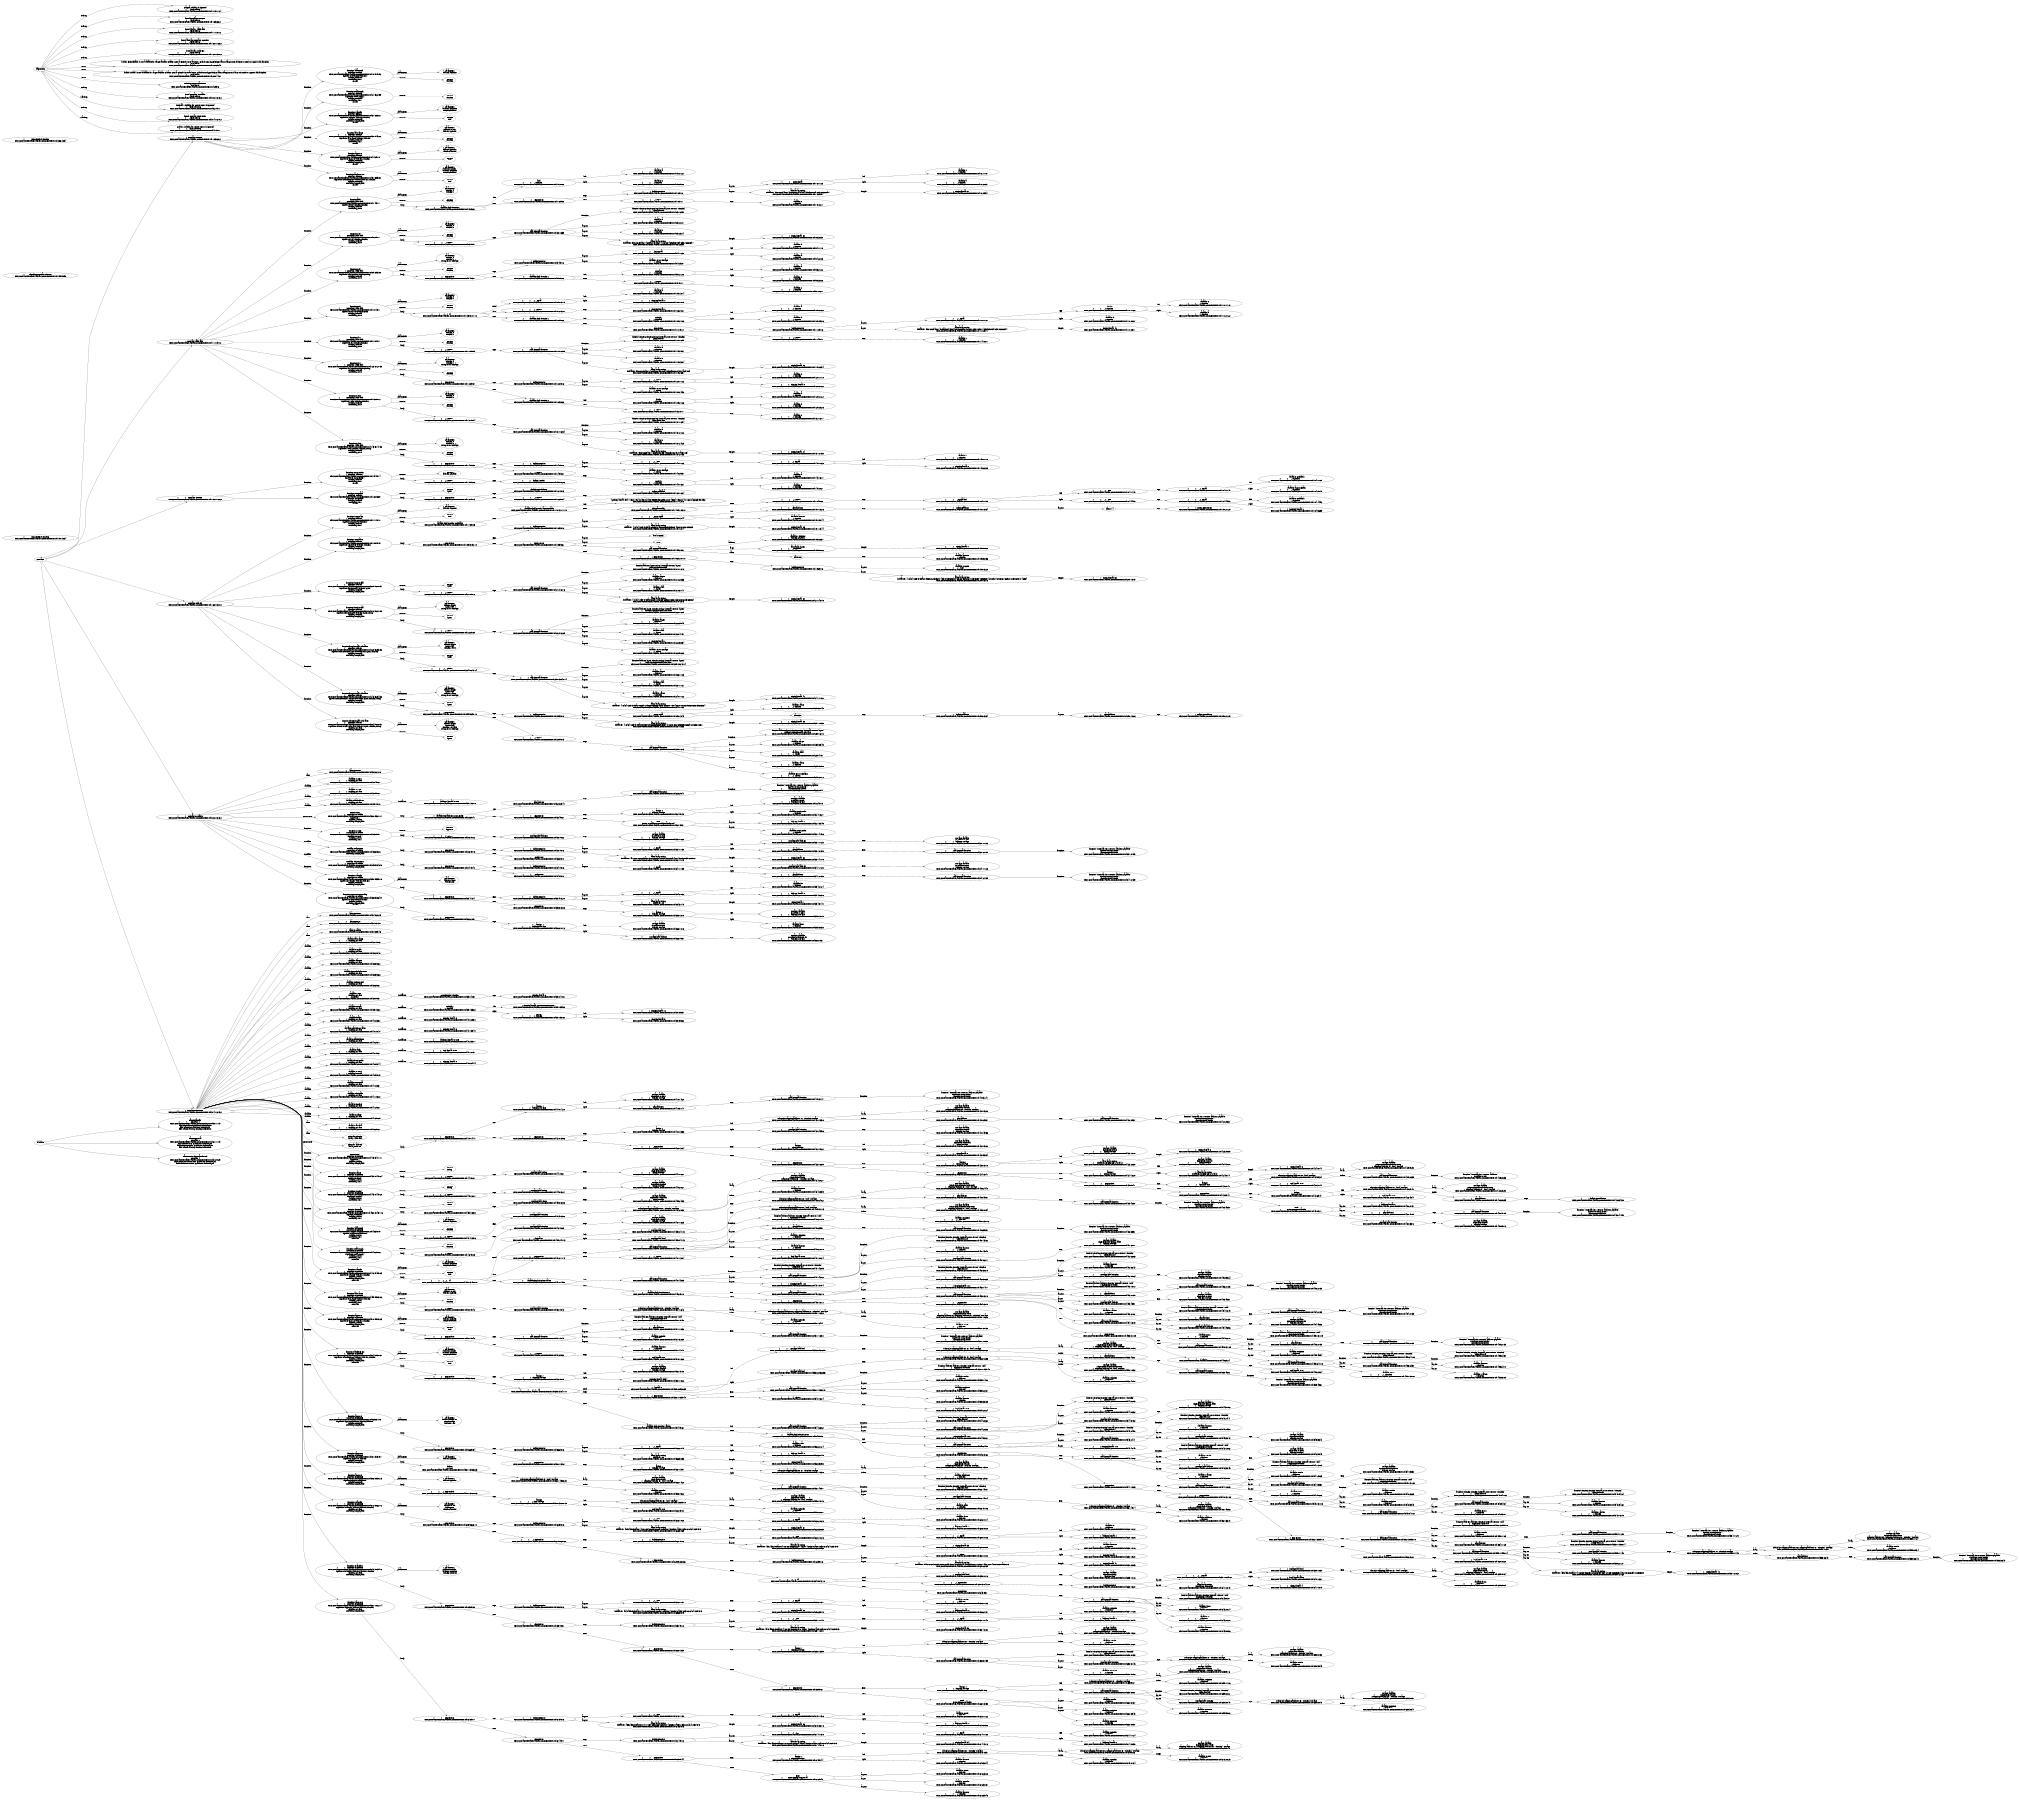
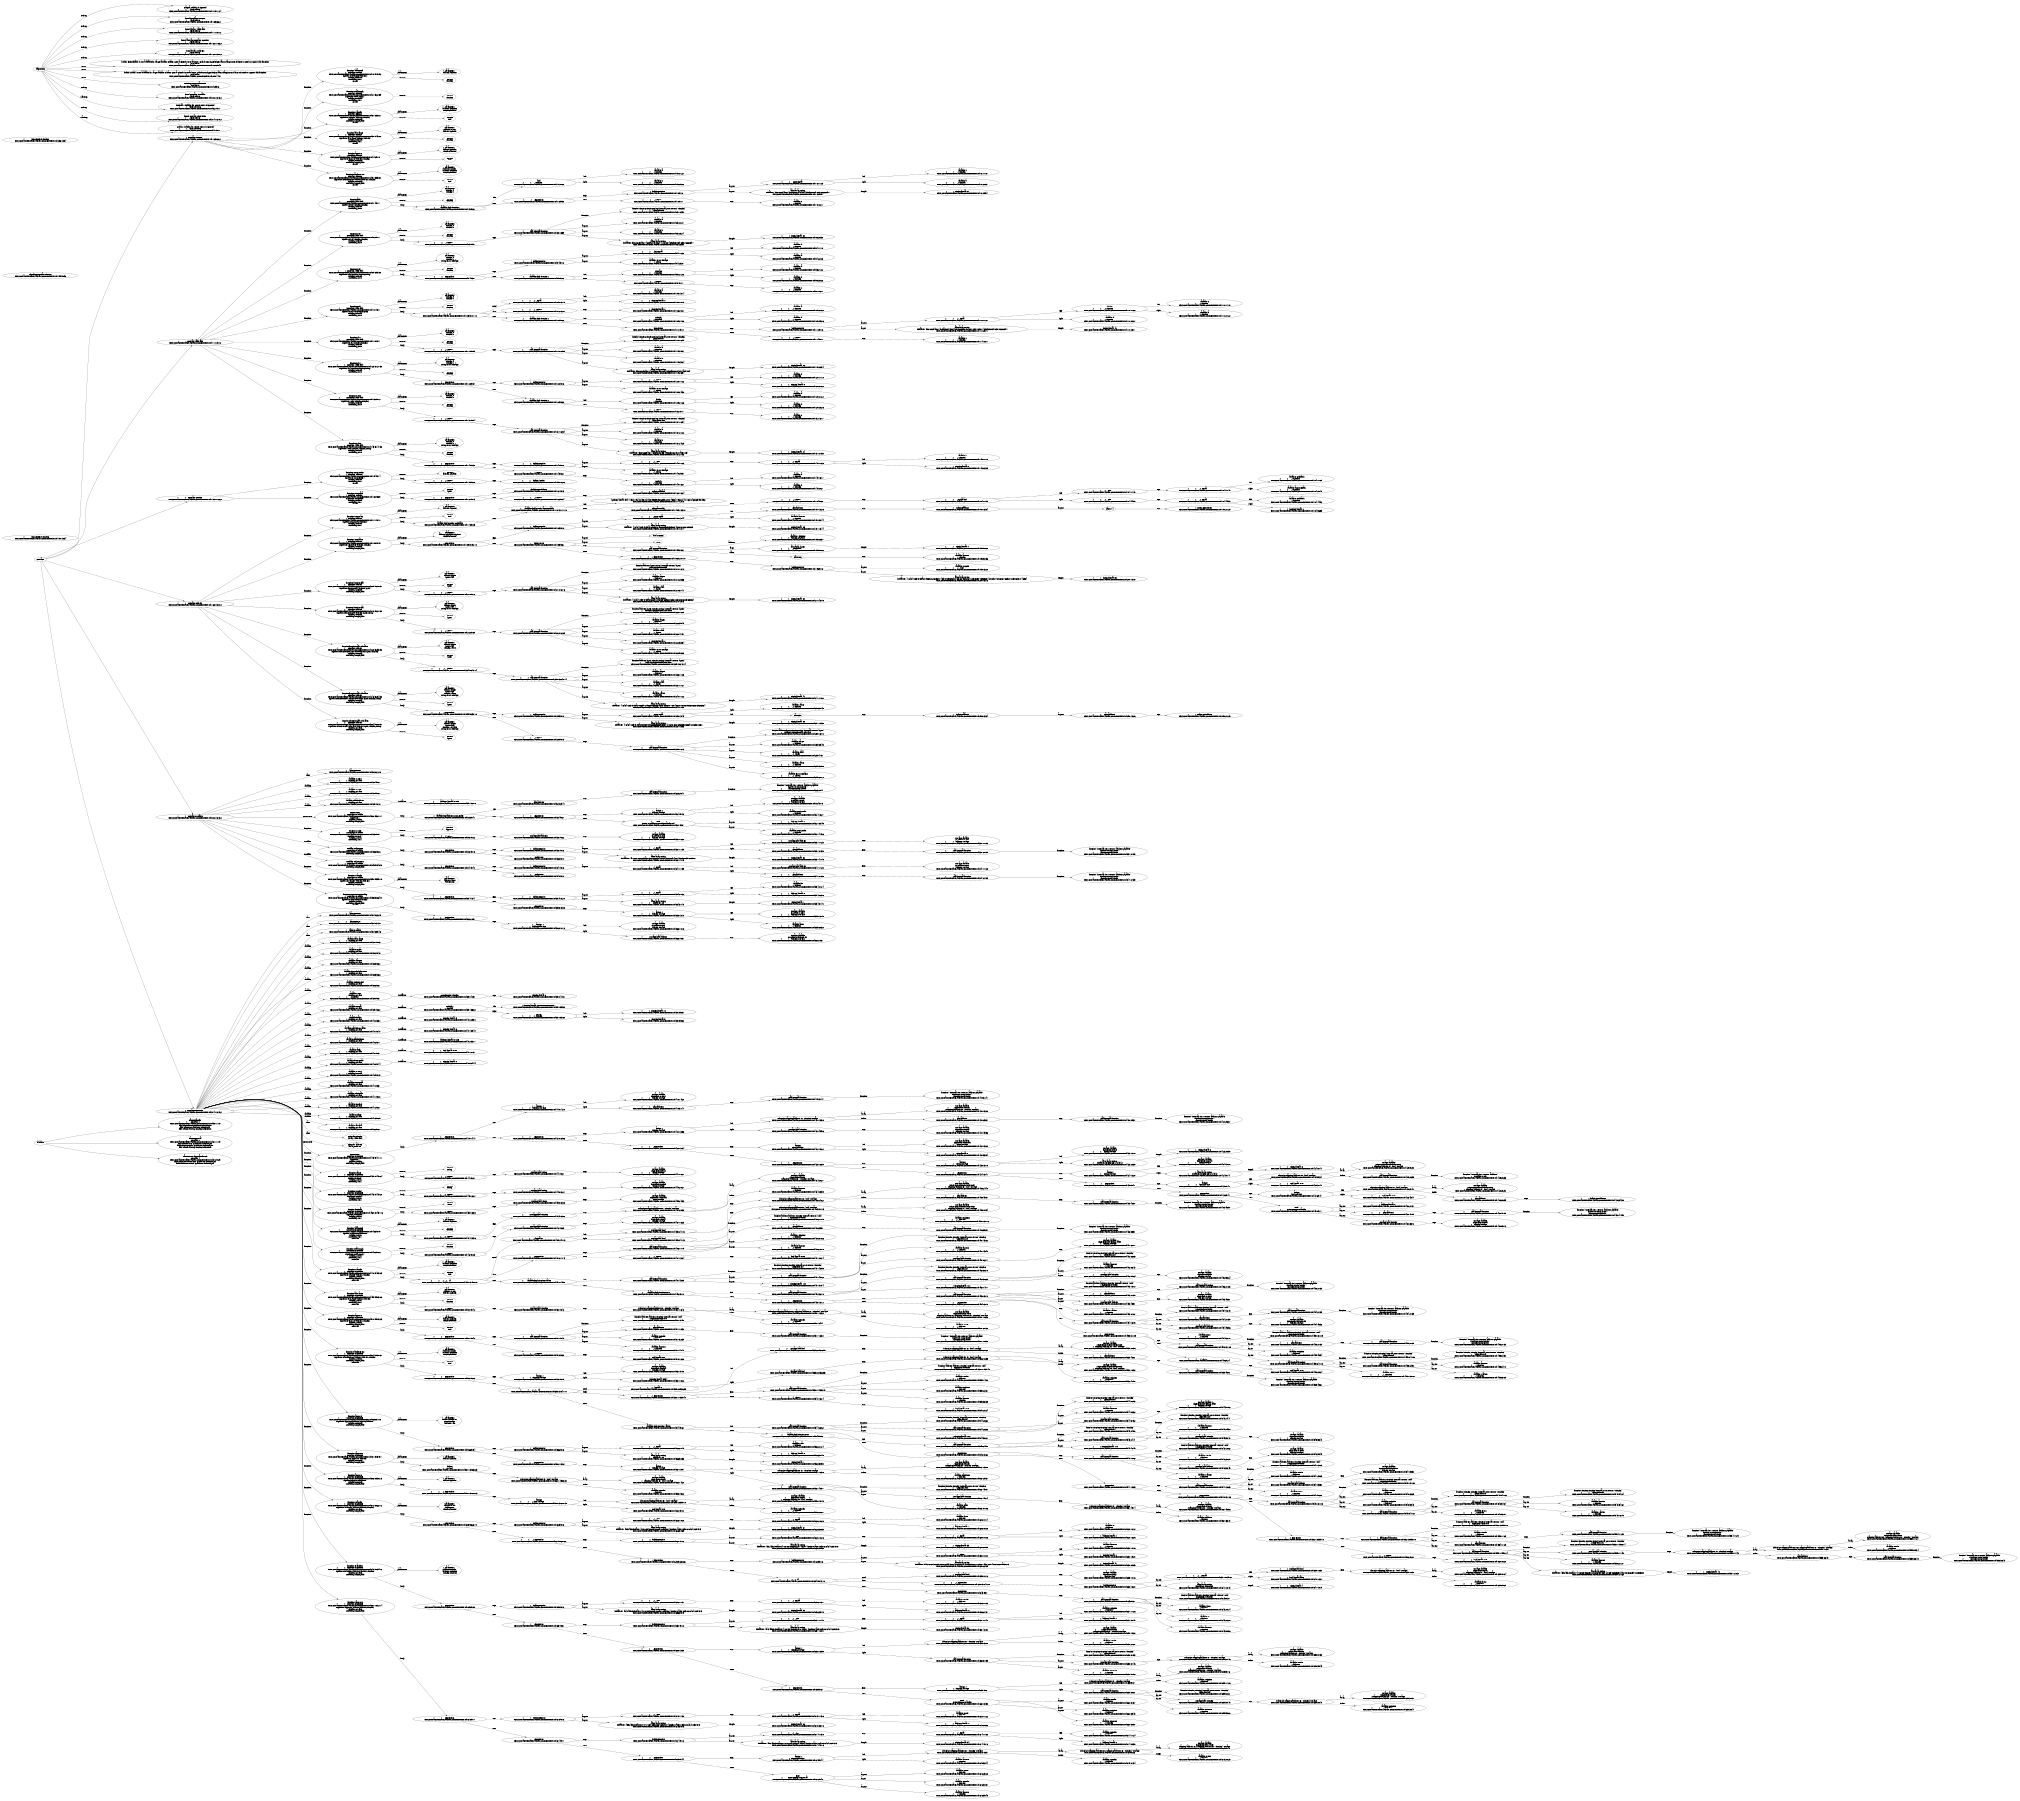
none -> (450, 535)
none -> (450, 576)
